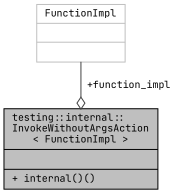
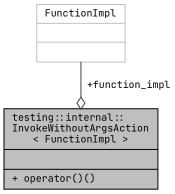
(54, 179) -> (54, 179)
